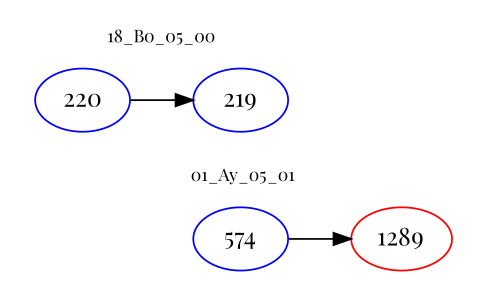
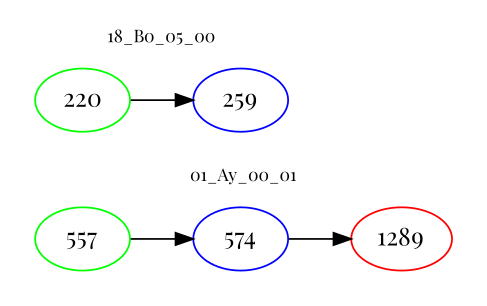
(83, 100) -> (83, 100)
(241, 100) -> (241, 100)
(244, 177) -> (244, 177)
none -> (83, 239)
